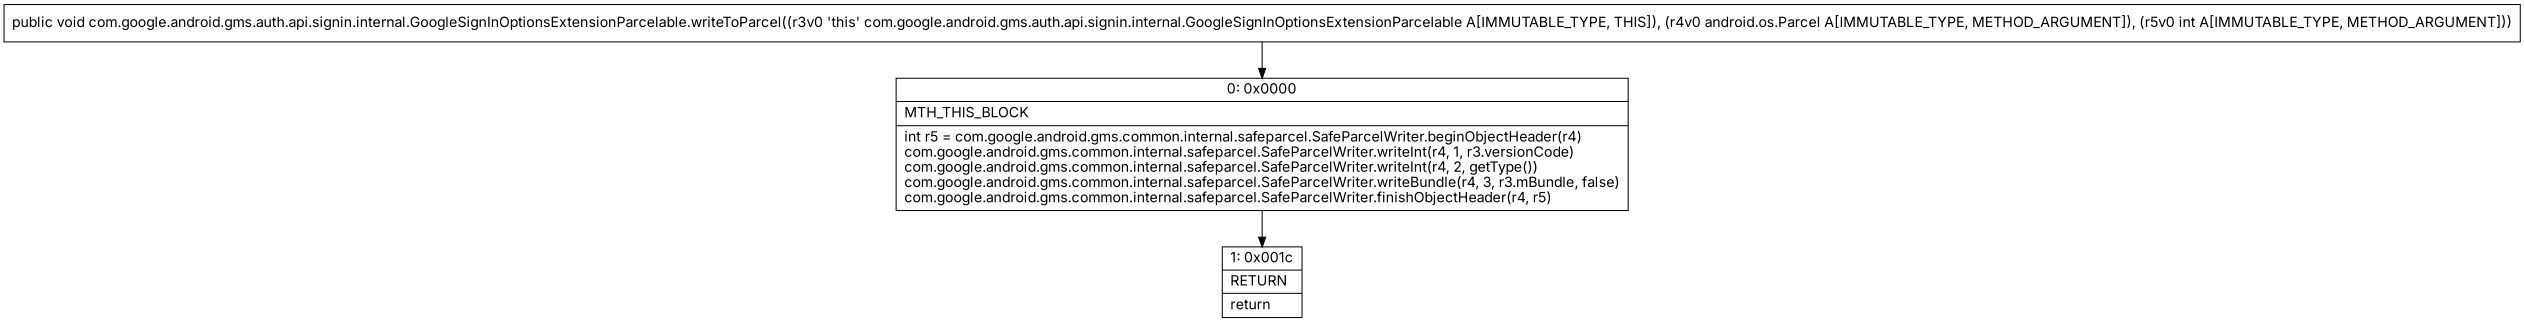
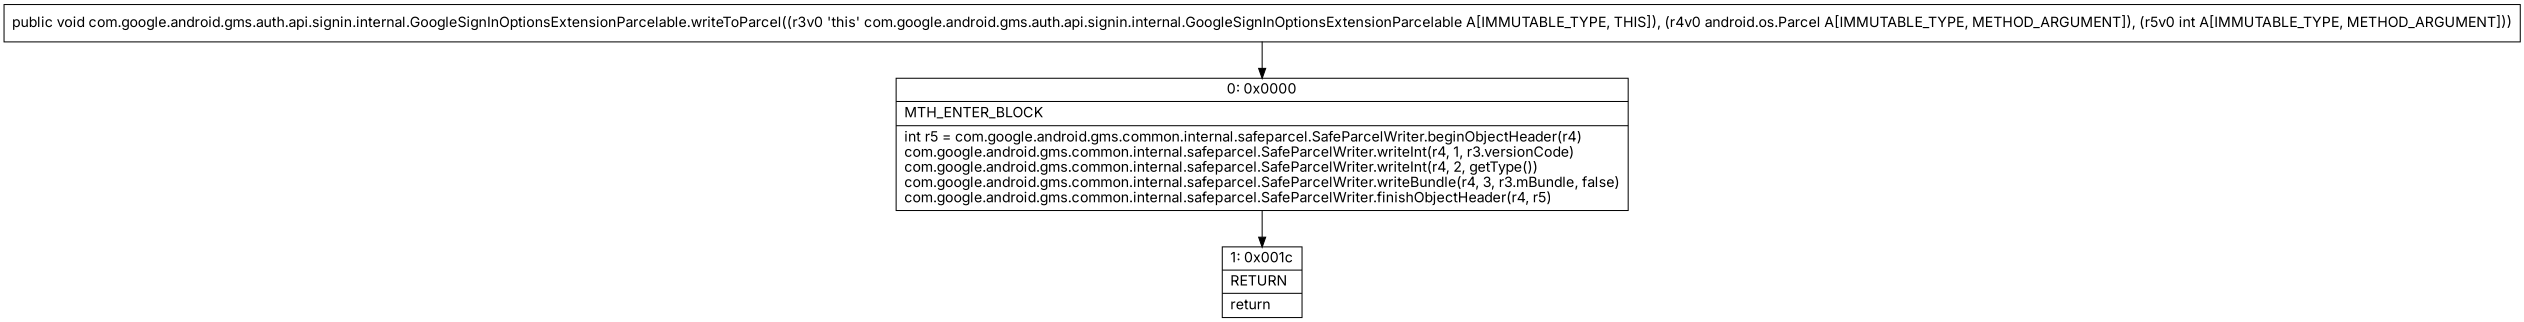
(967, 113) -> (974, 113)
